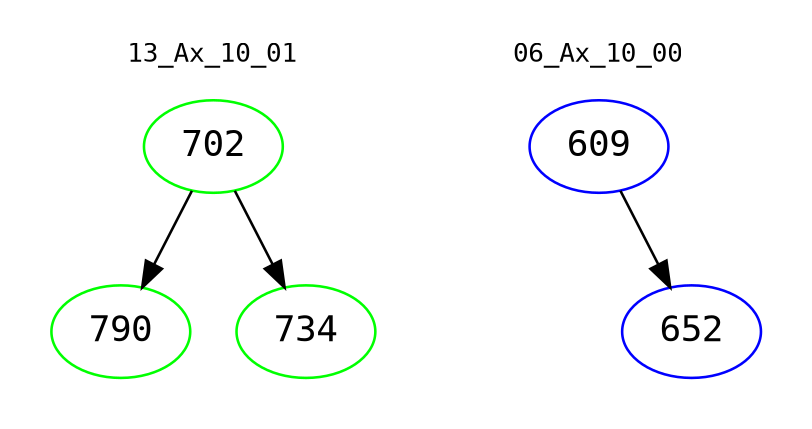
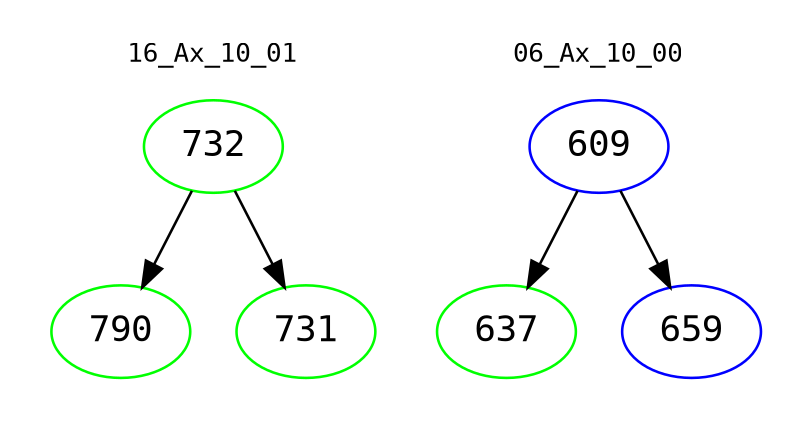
(213, 55) -> (213, 55)
(213, 147) -> (213, 147)
(306, 332) -> (306, 332)
none -> (506, 332)
(692, 332) -> (692, 332)
